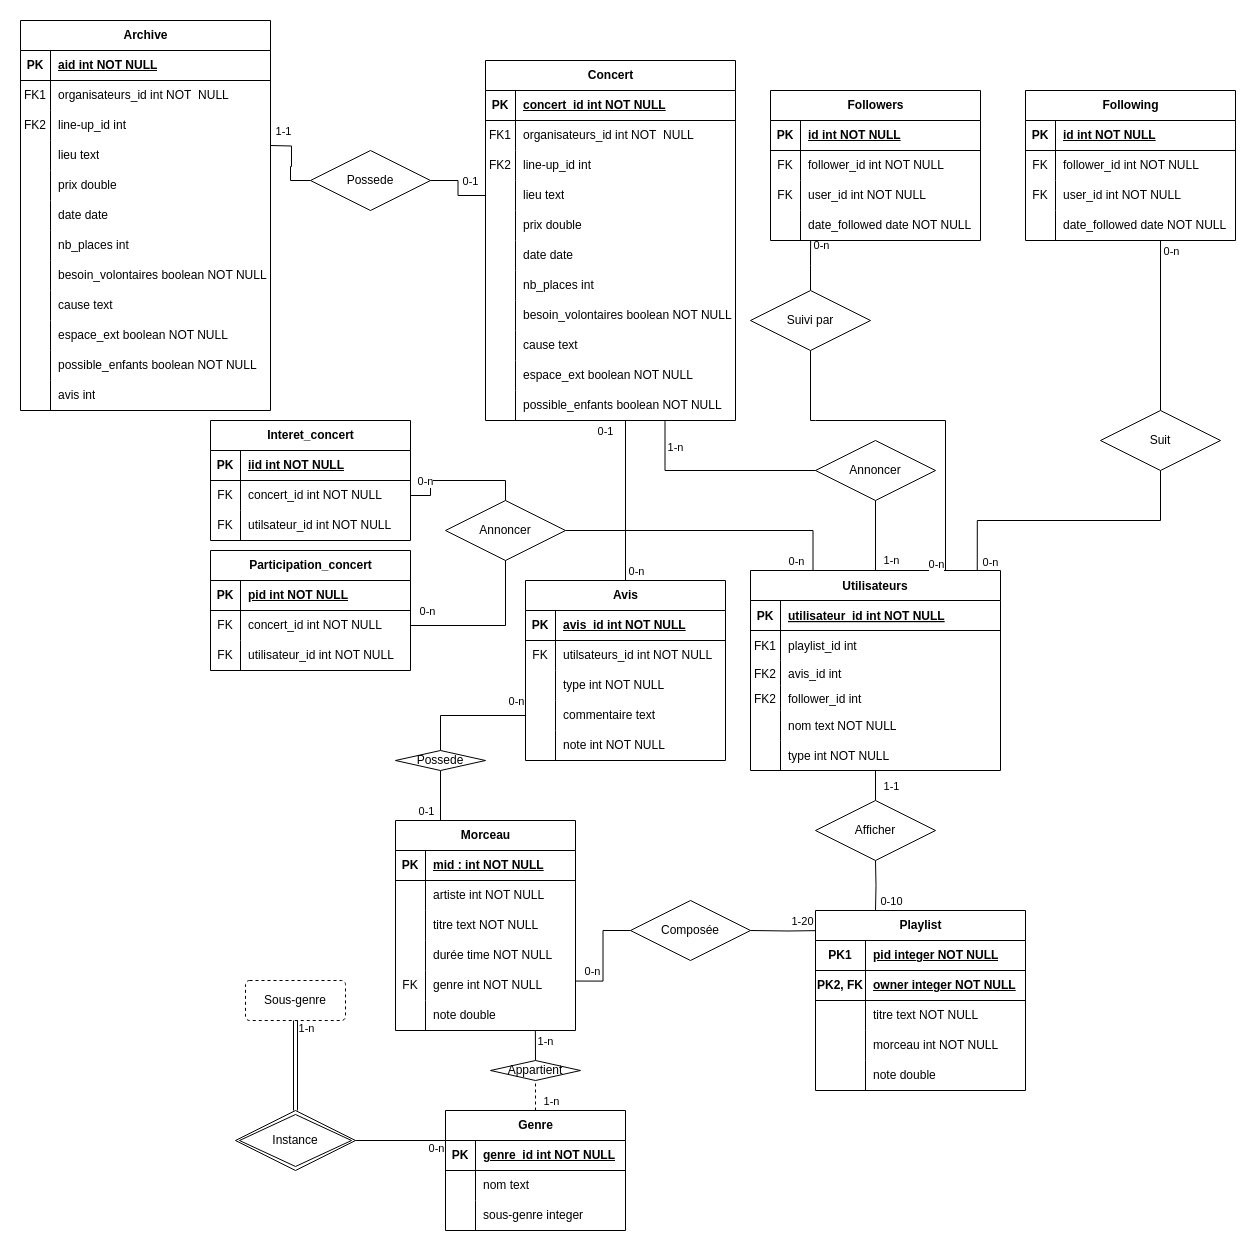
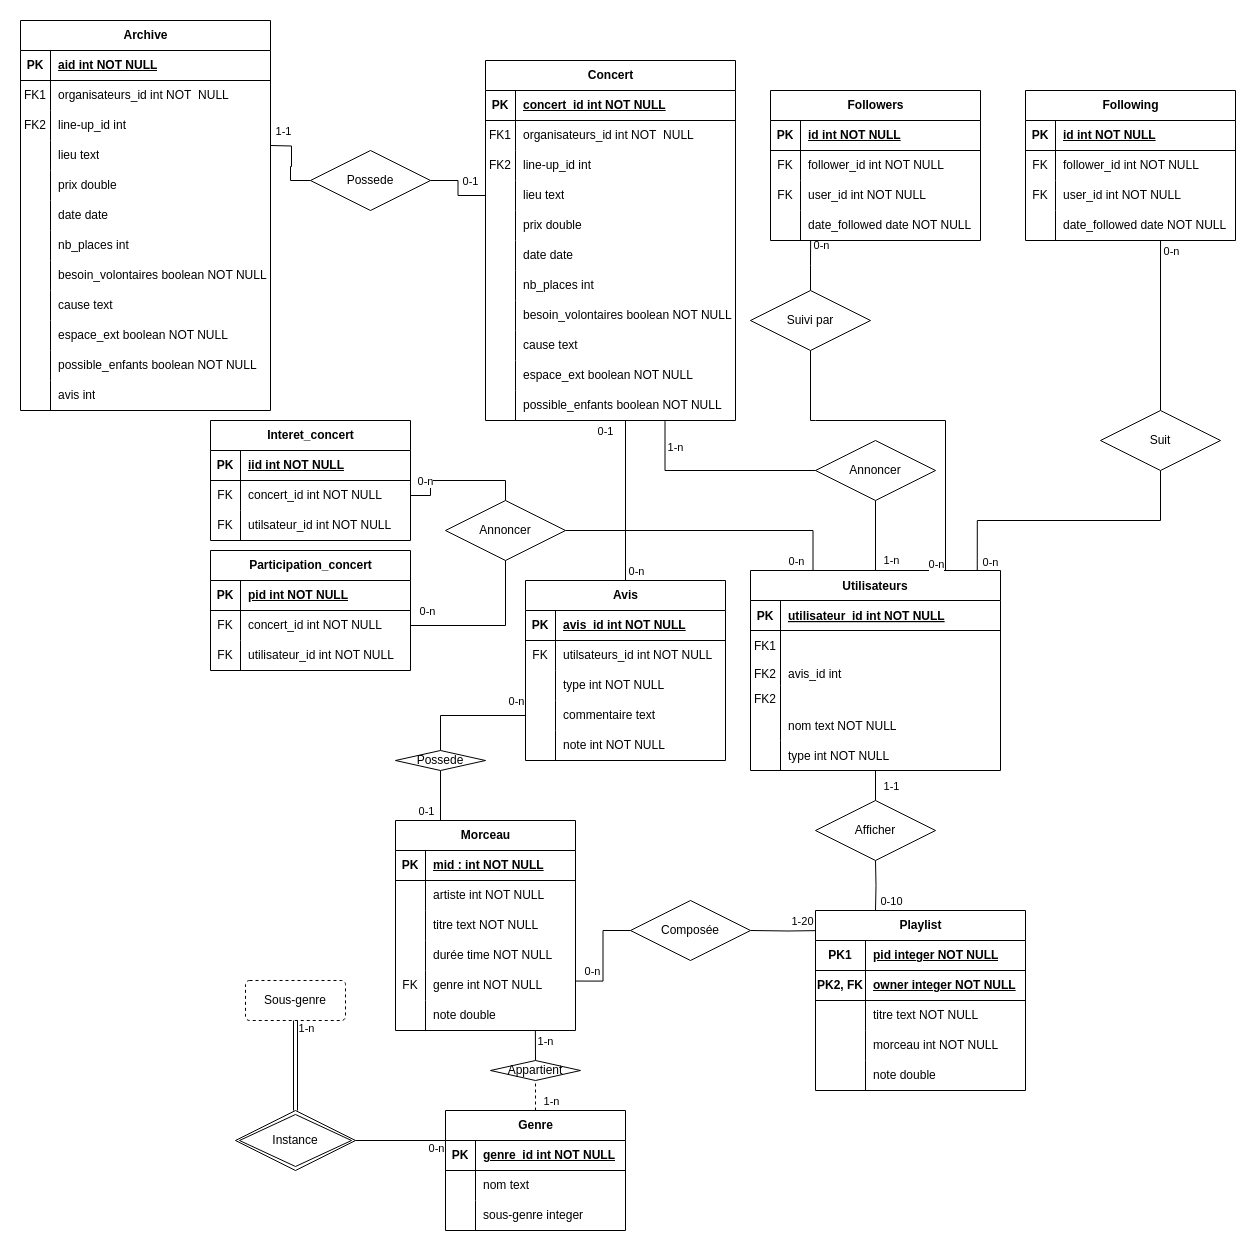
(891, 646) -> none
(891, 698) -> none
